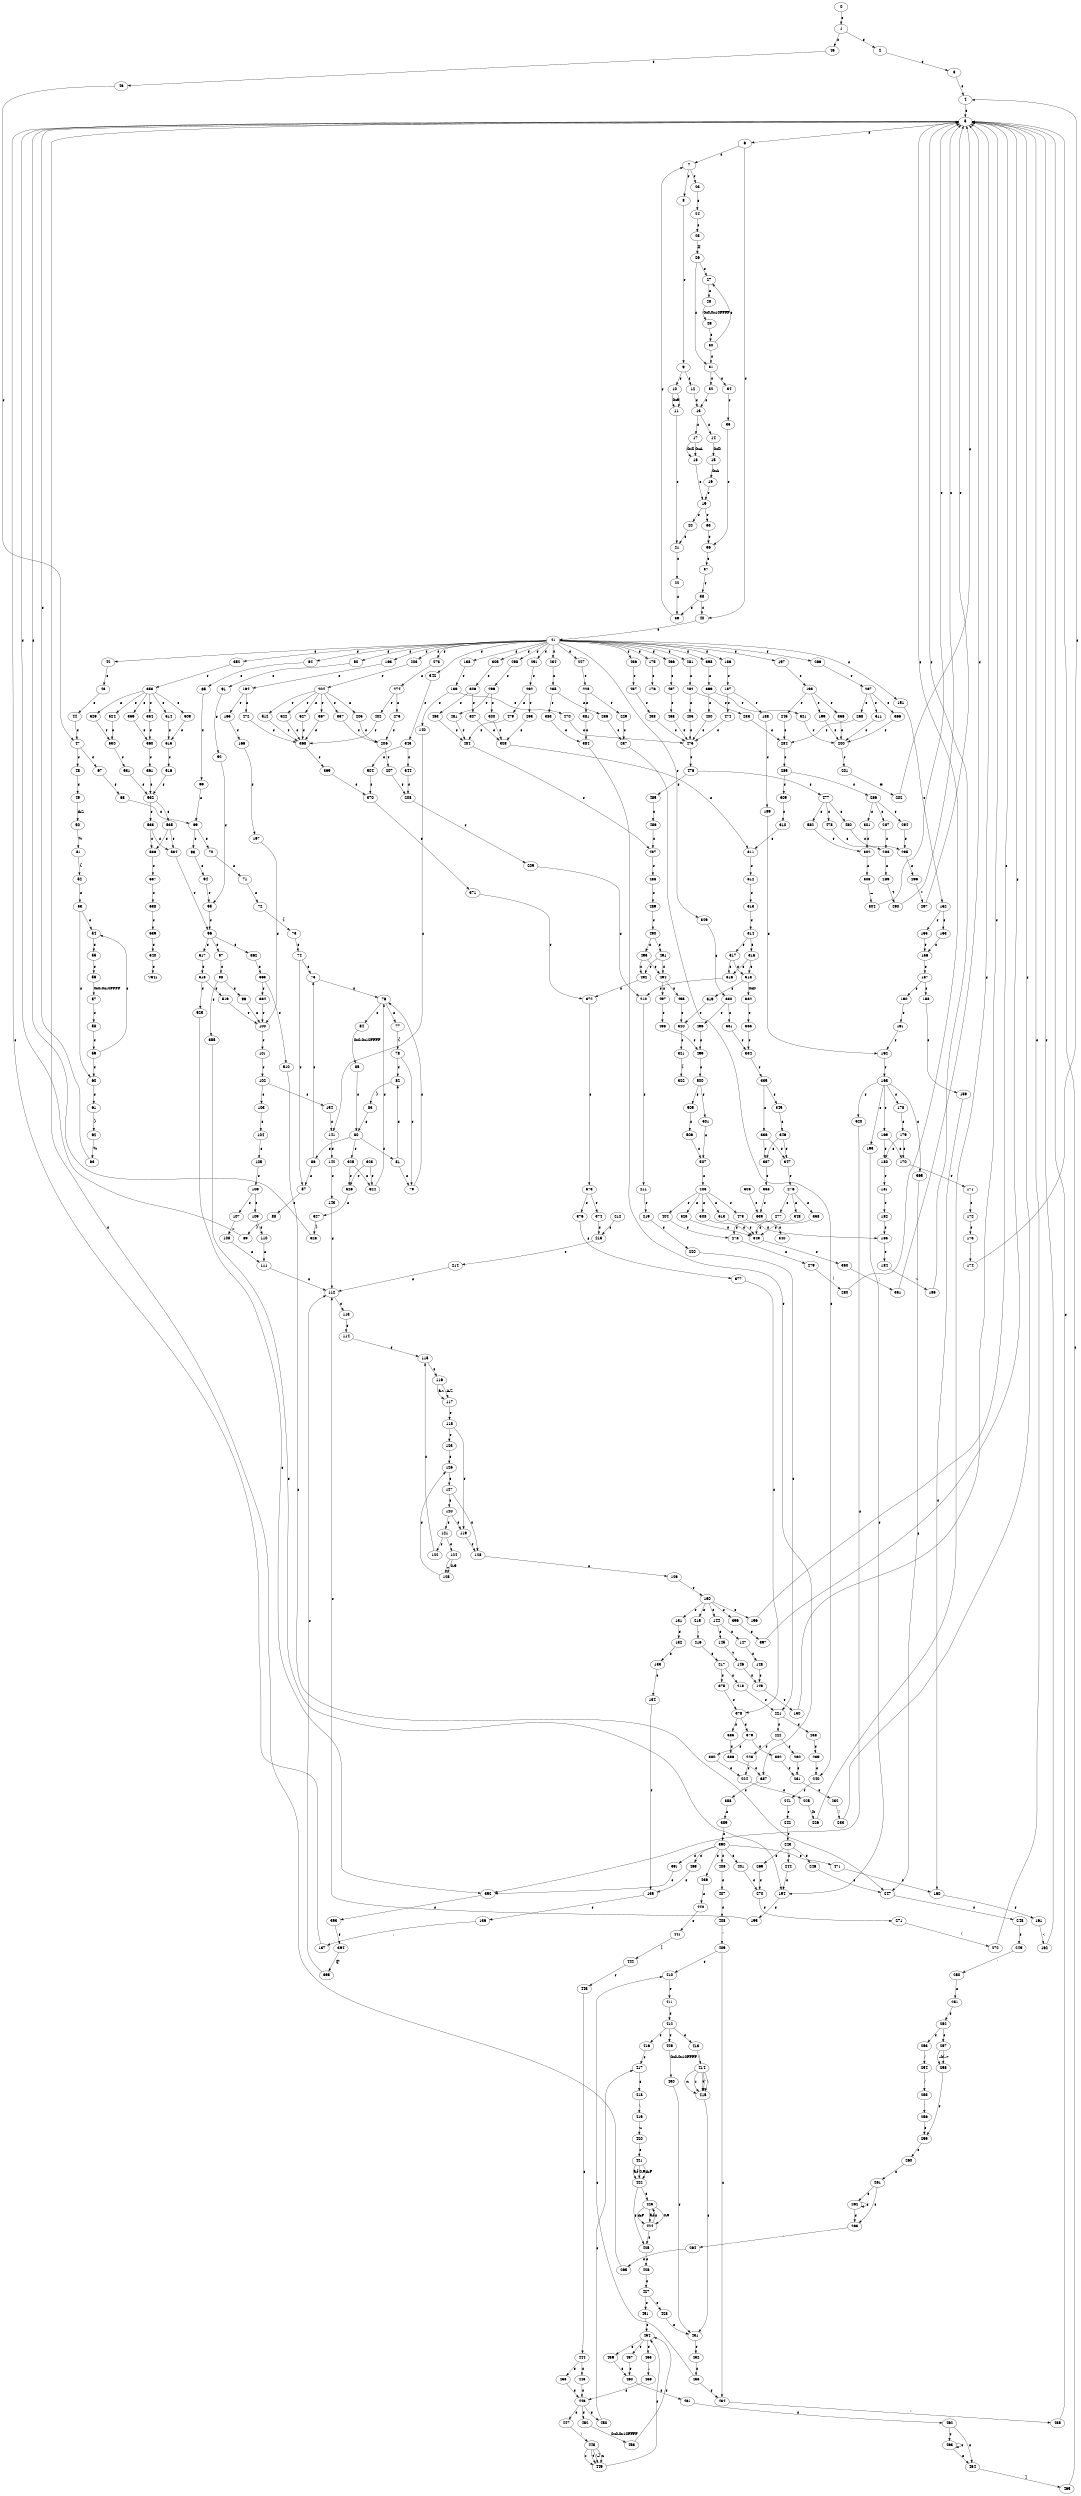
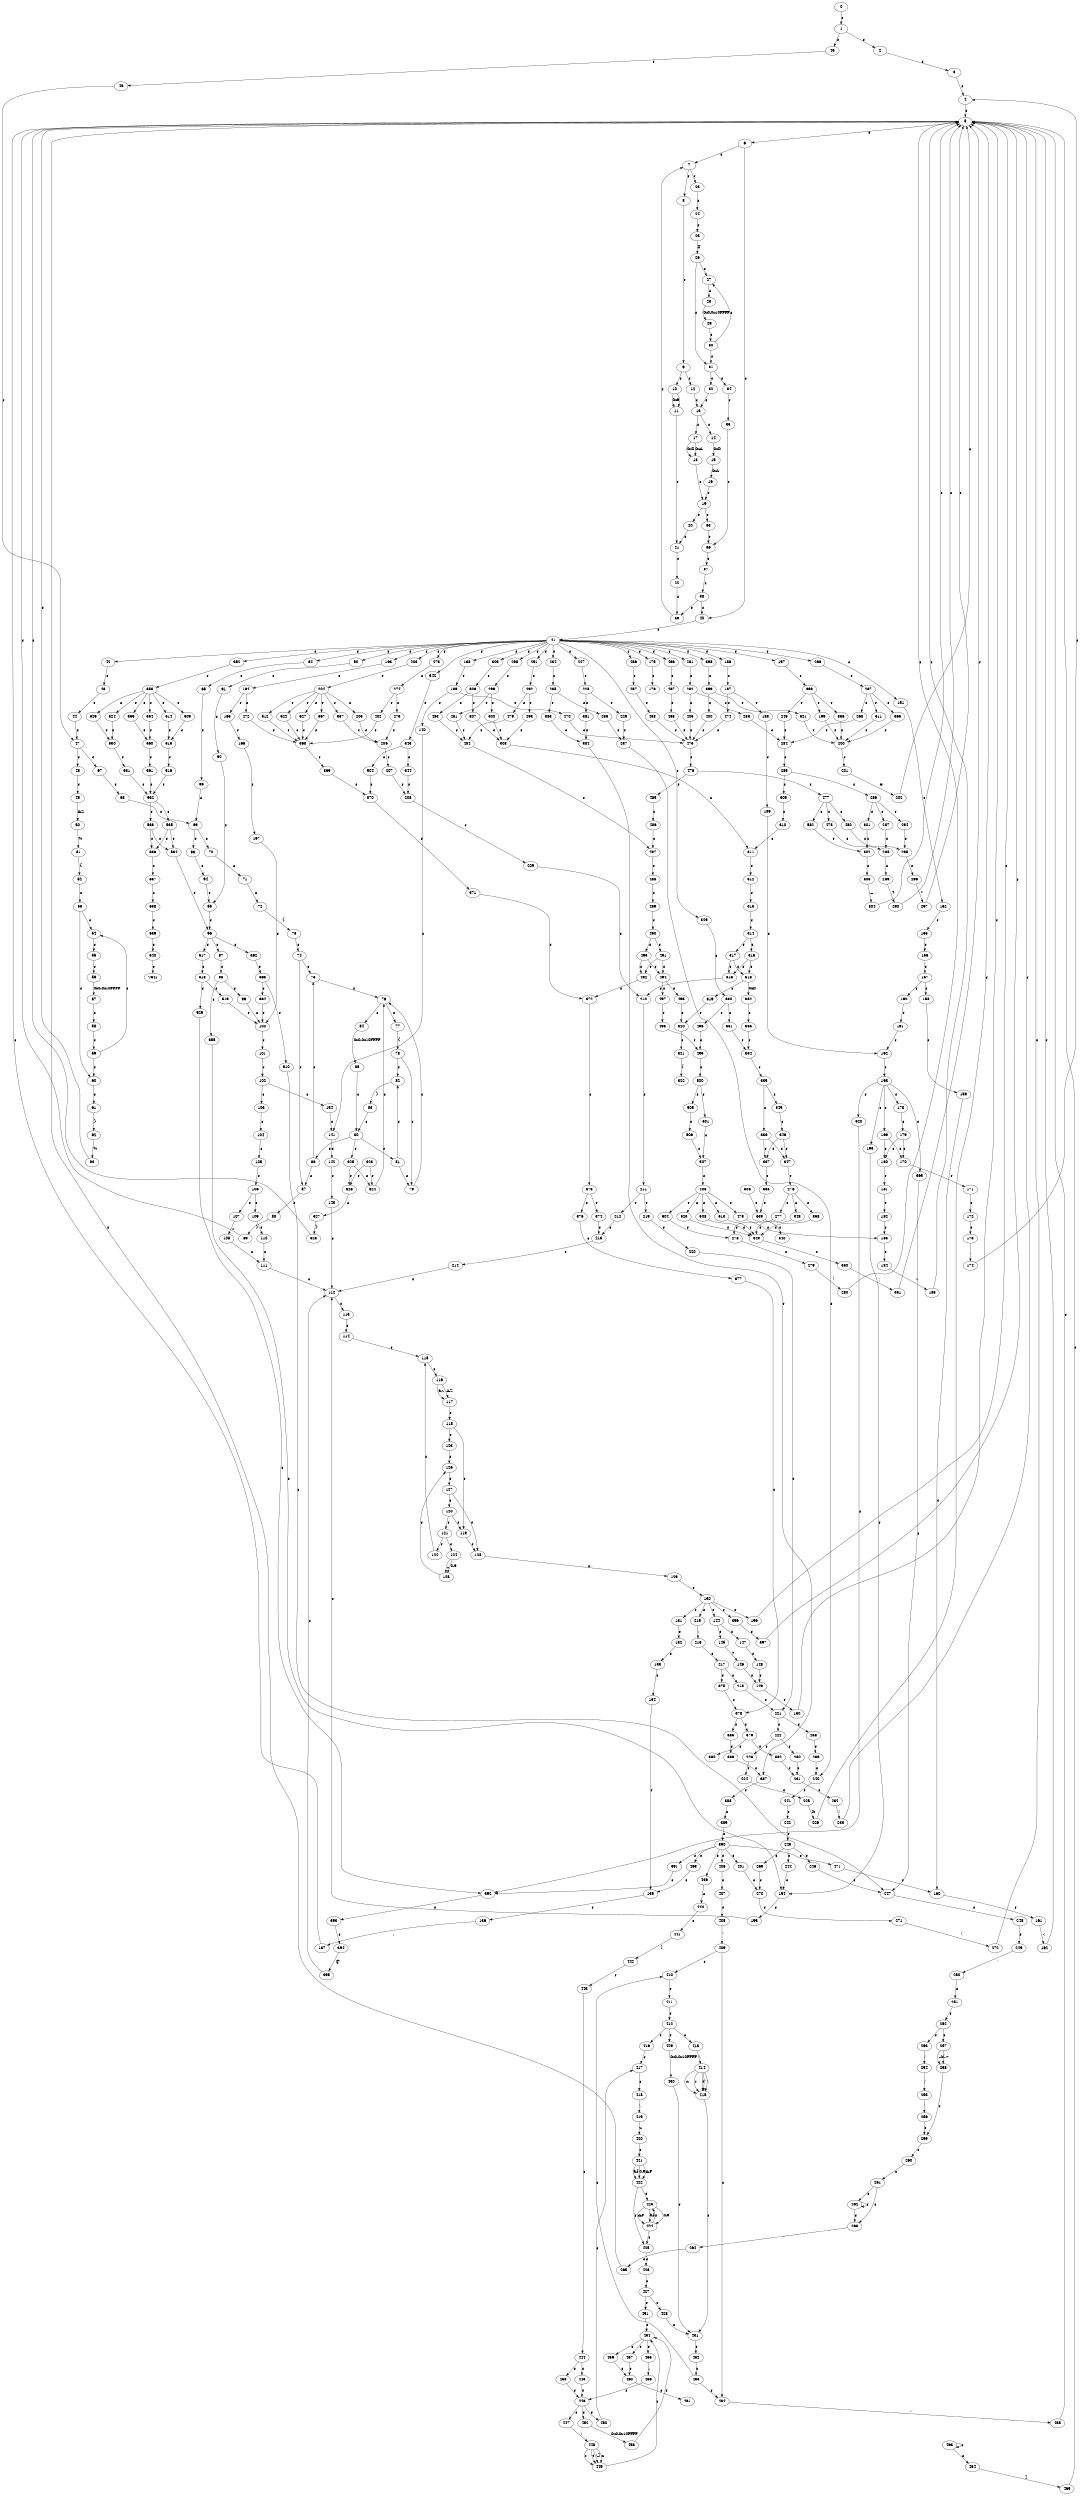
(809, 690) -> (809, 690)
(943, 934) -> none
none -> (632, 1202)
(665, 1217) -> (665, 1217)
(727, 1768) -> none
(949, 2423) -> none
